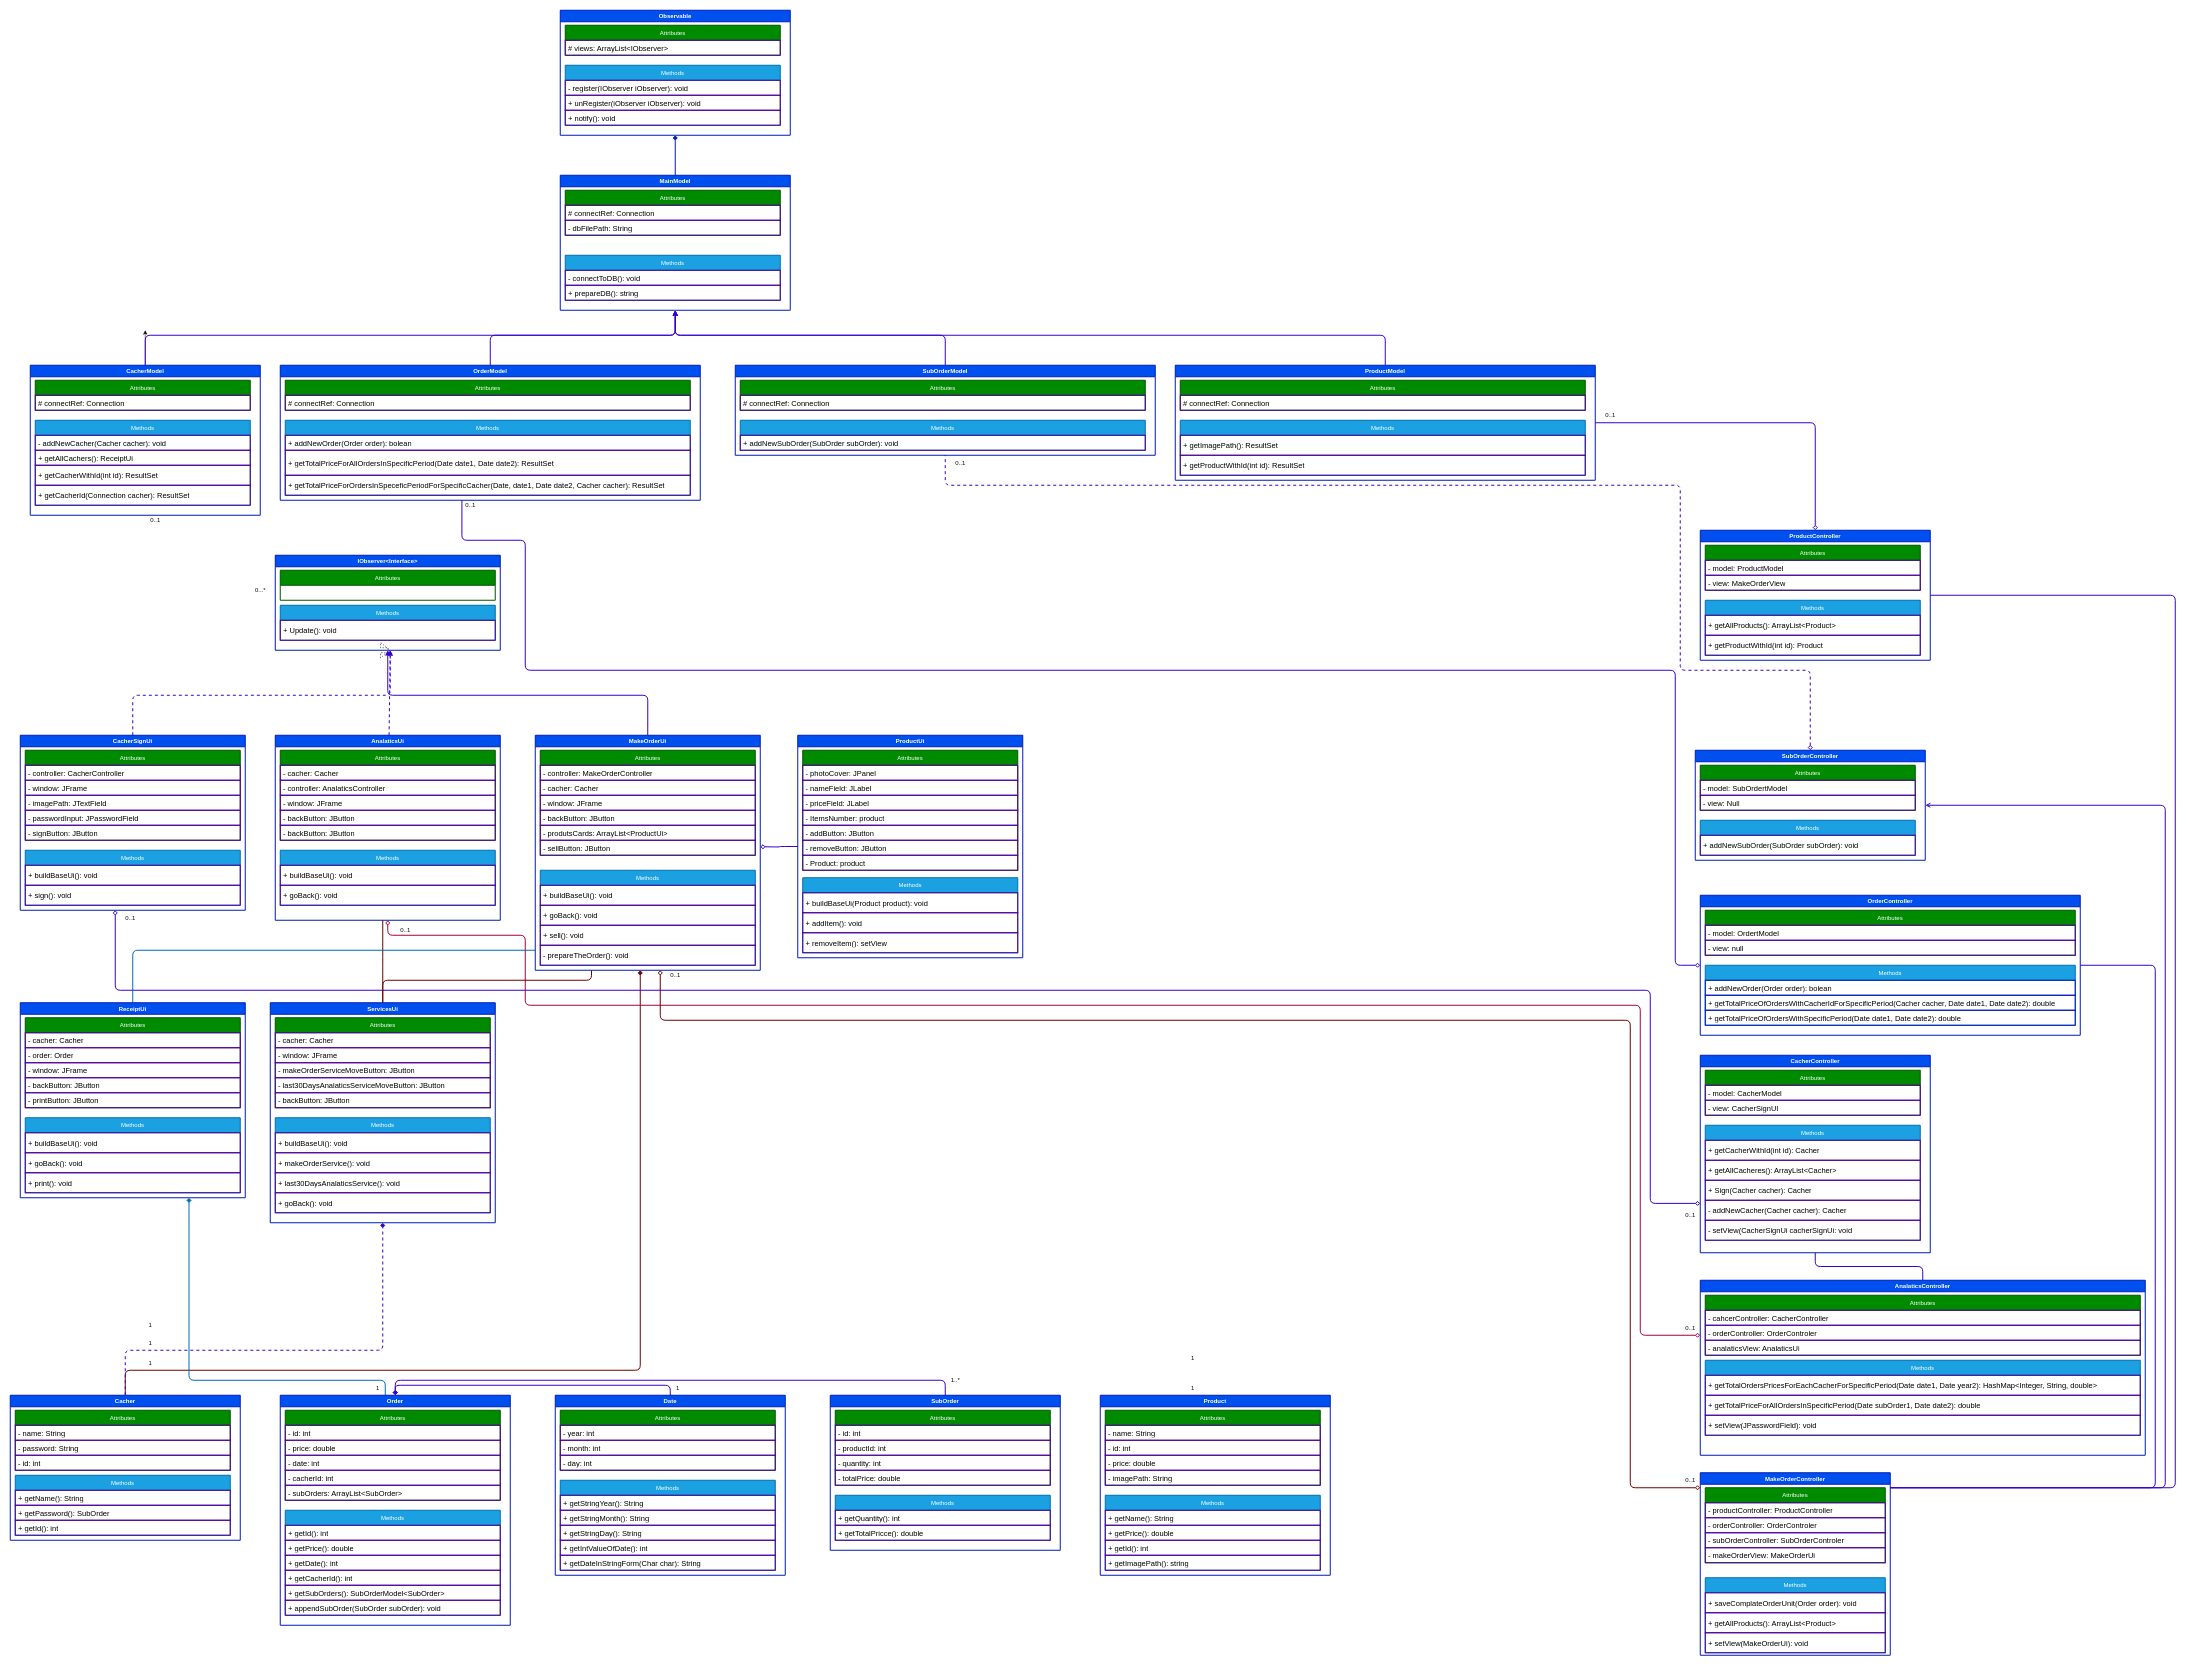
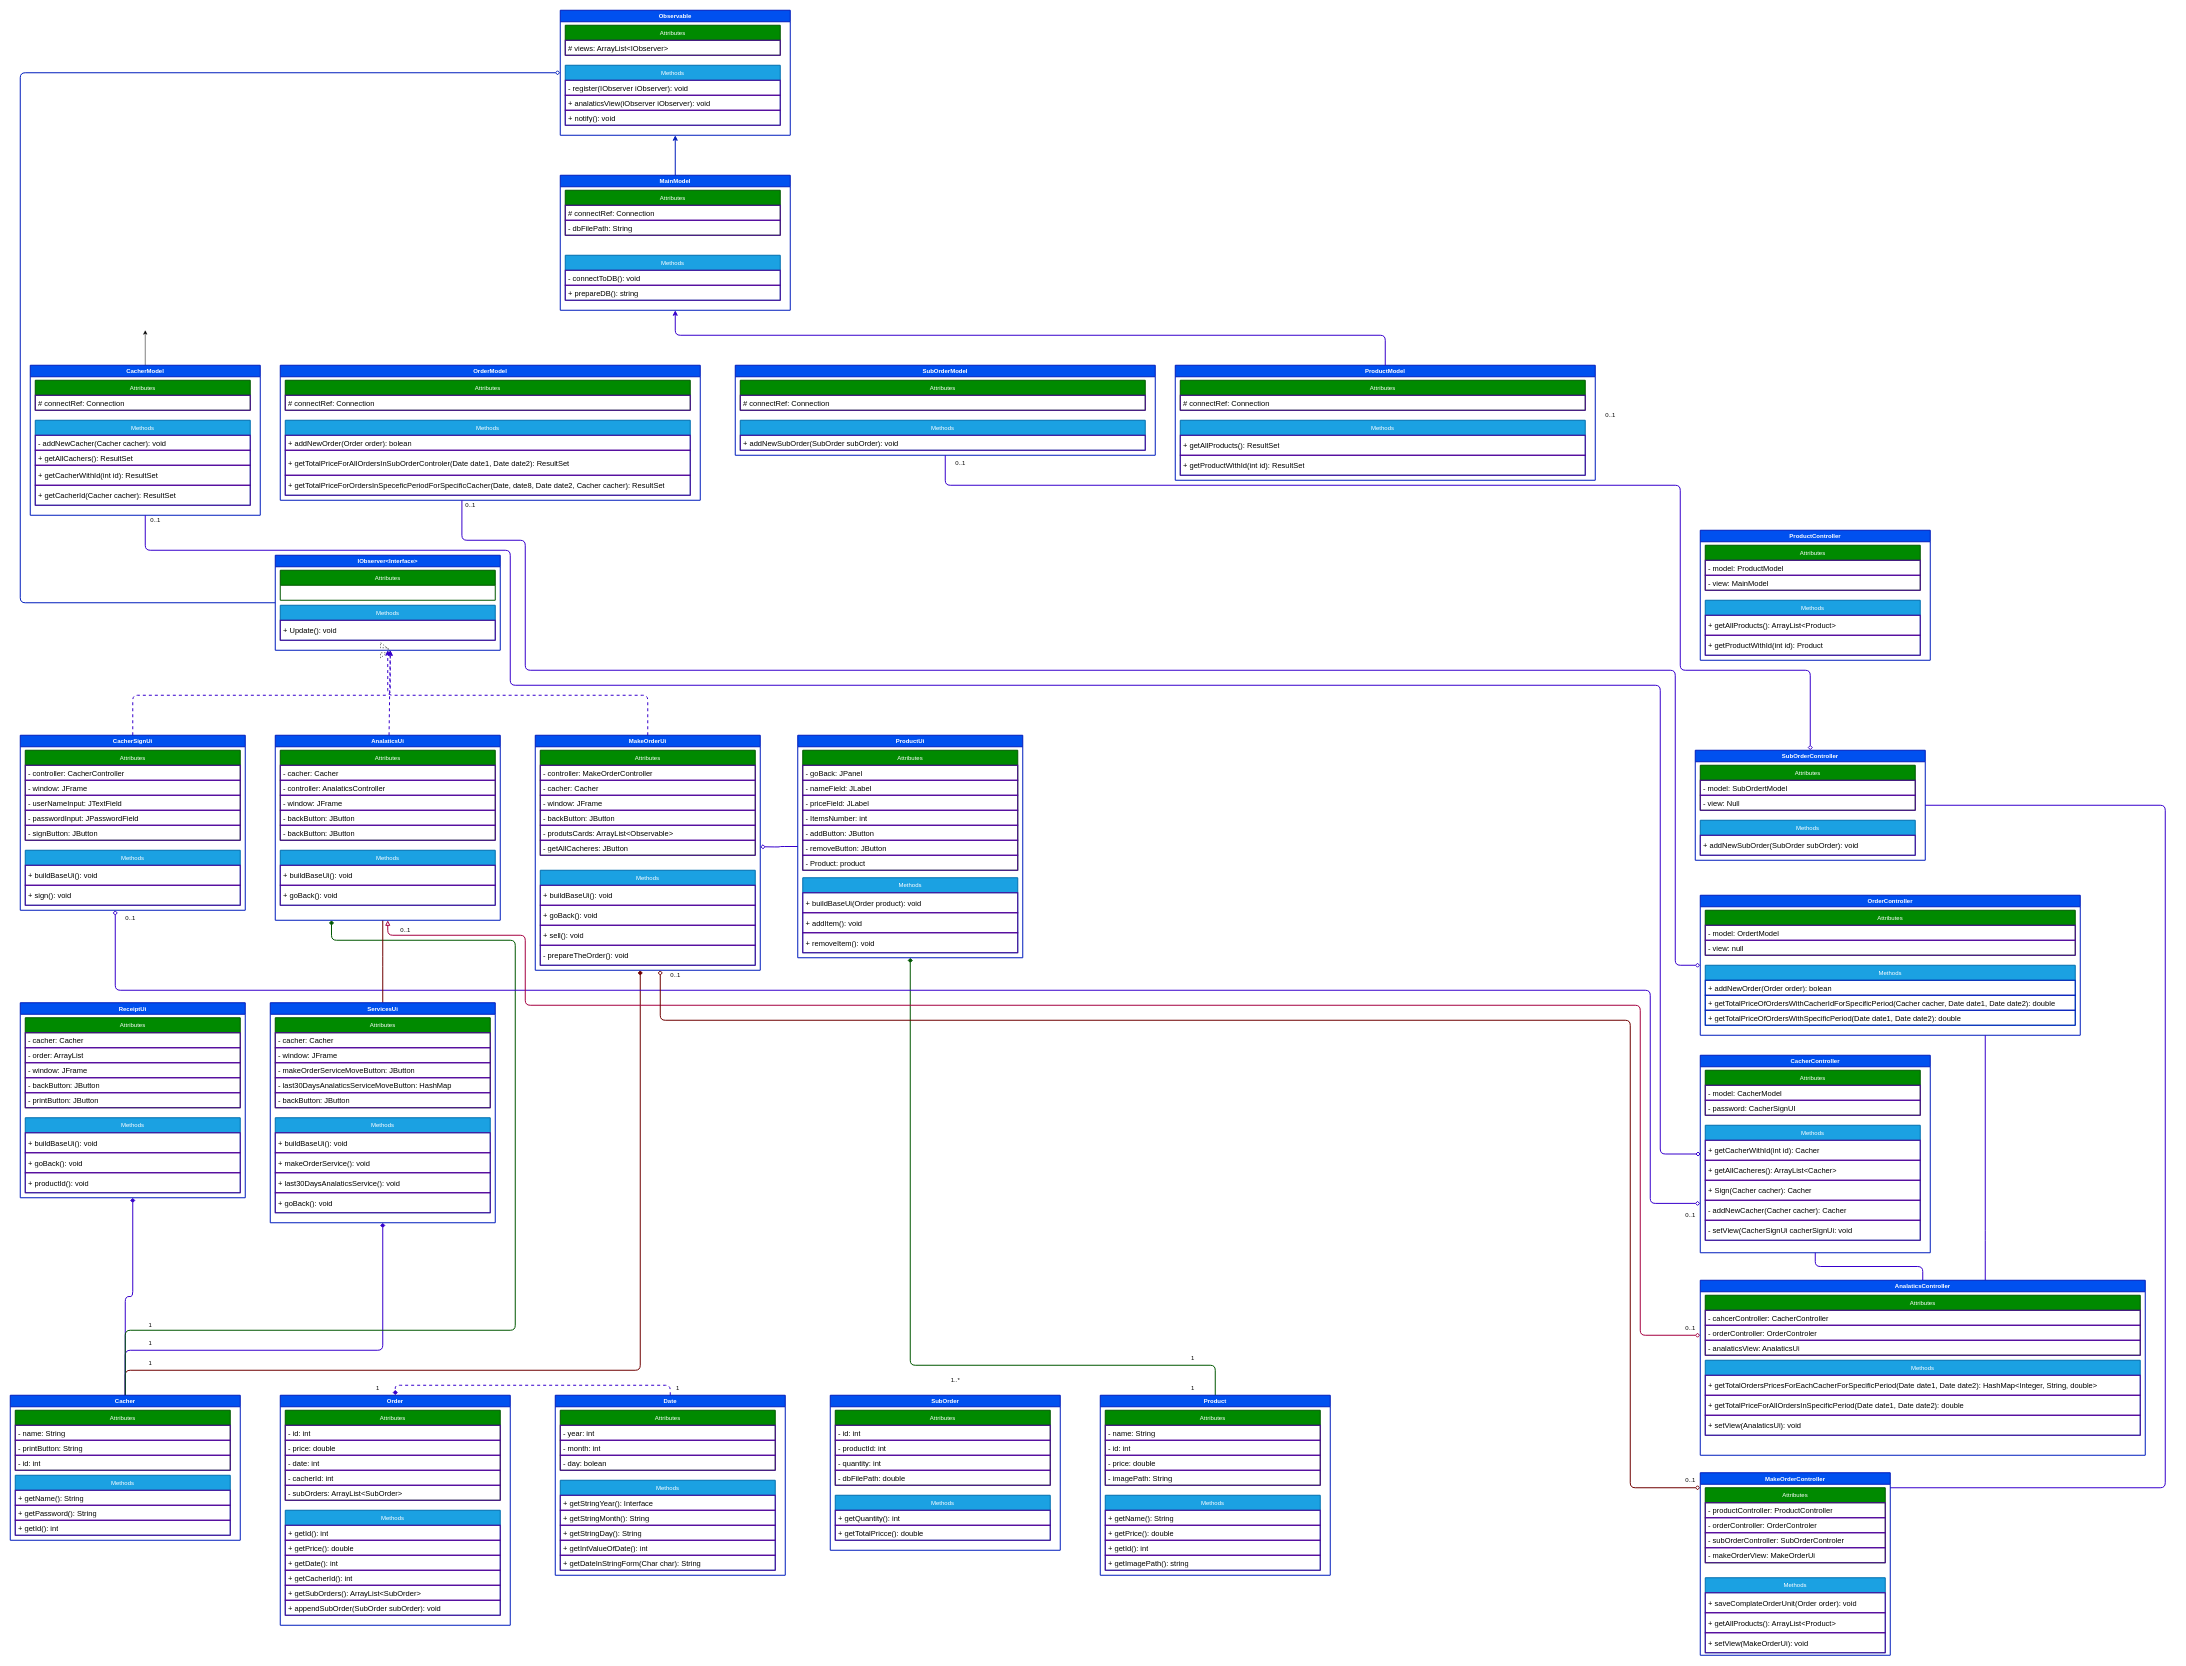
(642, 103) -> (647, 103)
(675, 141) -> (675, 141)
none -> (20, 197)
(318, 335) -> none
(490, 351) -> none
(945, 351) -> none
(1757, 423) -> none
(1236, 445) -> (1238, 445)
(90, 458) -> (91, 458)
(437, 463) -> (446, 463)
(488, 485) -> (488, 485)
(1492, 485) -> (1492, 485)
(123, 495) -> (115, 495)
(1747, 583) -> (1738, 583)
(260, 590) -> none
none -> (1070, 685)
(517, 695) -> (517, 695)
(844, 773) -> (835, 773)
(71, 803) -> (80, 803)
(1929, 805) -> (1929, 805)
(849, 818) -> (840, 818)
(614, 833) -> (616, 833)
(582, 848) -> (591, 848)
(874, 903) -> (869, 903)
(2175, 925) -> none
(388, 926) -> (388, 927)
(850, 943) -> (844, 943)
(307, 950) -> none
(490, 980) -> none
(55, 1055) -> (62, 1055)
(370, 1085) -> (370, 1085)
(1745, 1108) -> (1755, 1108)
none -> (1985, 1159)
(55, 1183) -> (64, 1183)
(2155, 1189) -> none
none -> (515, 1231)
none -> (133, 1271)
none -> (910, 1332)
(316, 1350) -> (316, 1350)
(206, 1380) -> none
(673, 1380) -> none
(537, 1385) -> (537, 1385)
(1922, 1385) -> (1922, 1385)
(1861, 1405) -> (1852, 1405)
(1767, 1425) -> (1759, 1425)
(52, 1448) -> (57, 1448)
(580, 1463) -> (587, 1463)
(874, 1478) -> (874, 1478)
(611, 1503) -> (618, 1503)
(68, 1513) -> (63, 1513)
(370, 1593) -> (362, 1593)
